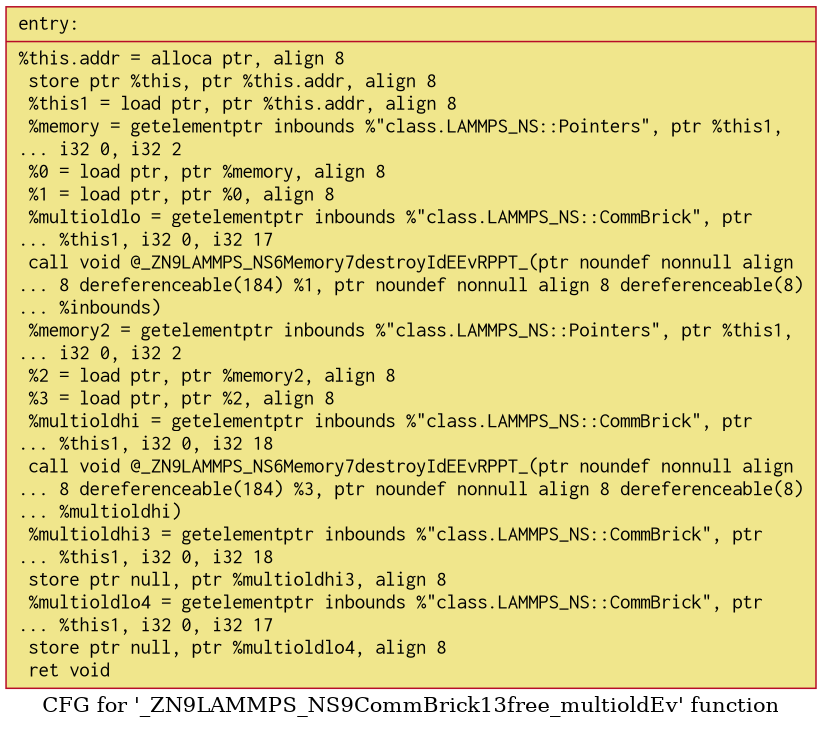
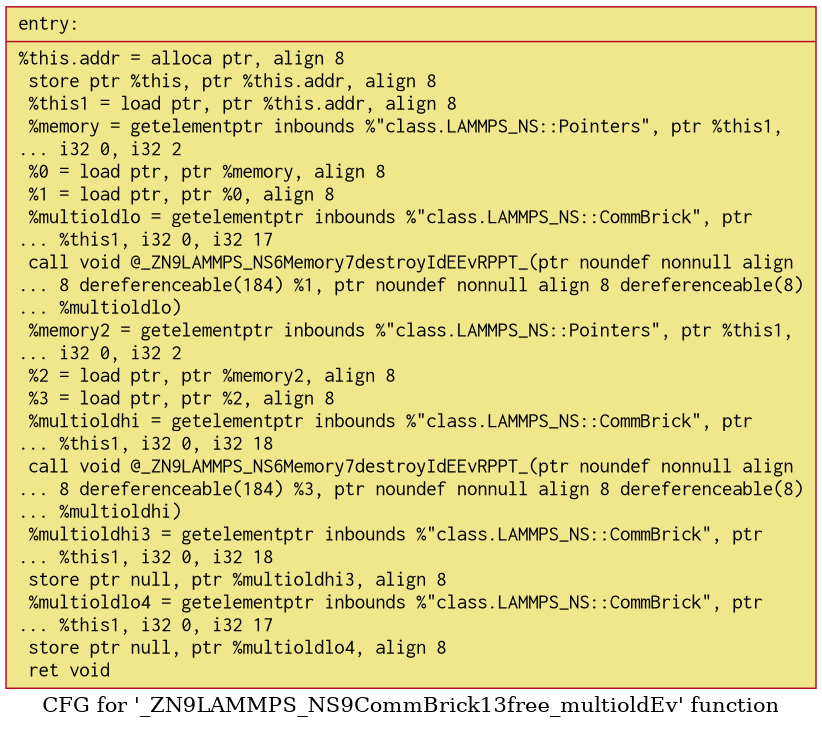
(90, 308) -> (100, 308)
